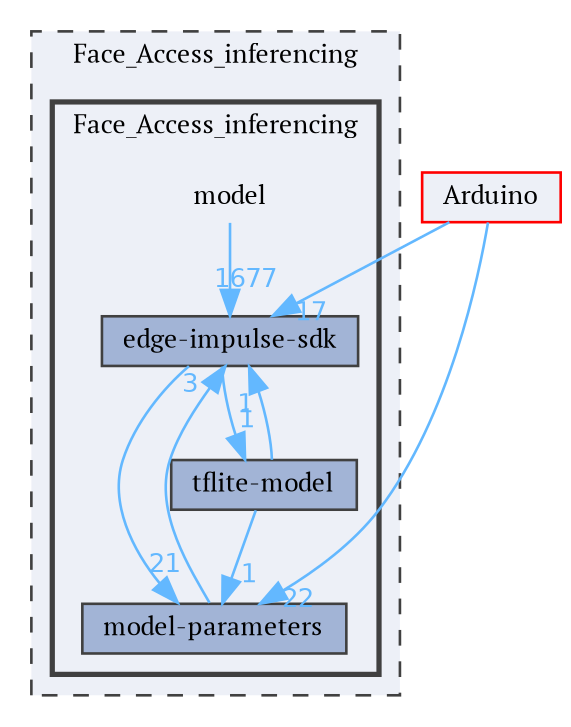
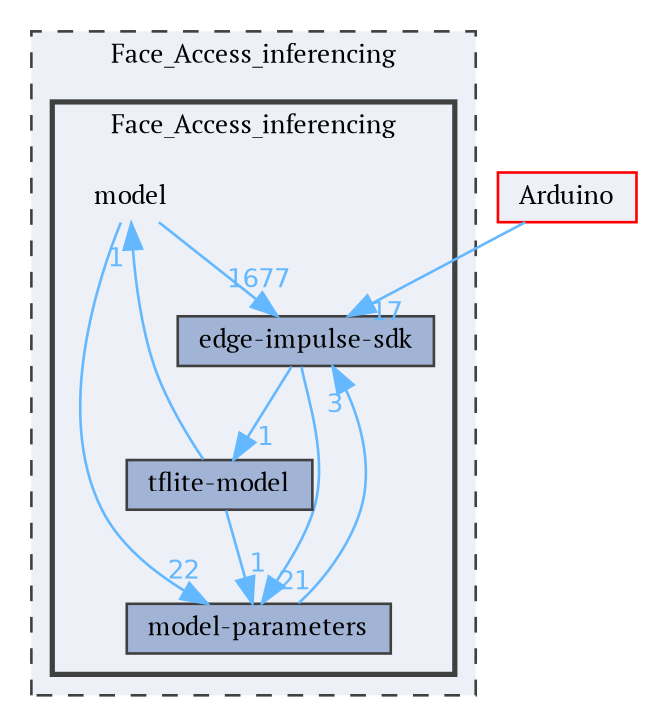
(267, 425) -> (152, 360)
(426, 431) -> (81, 423)
